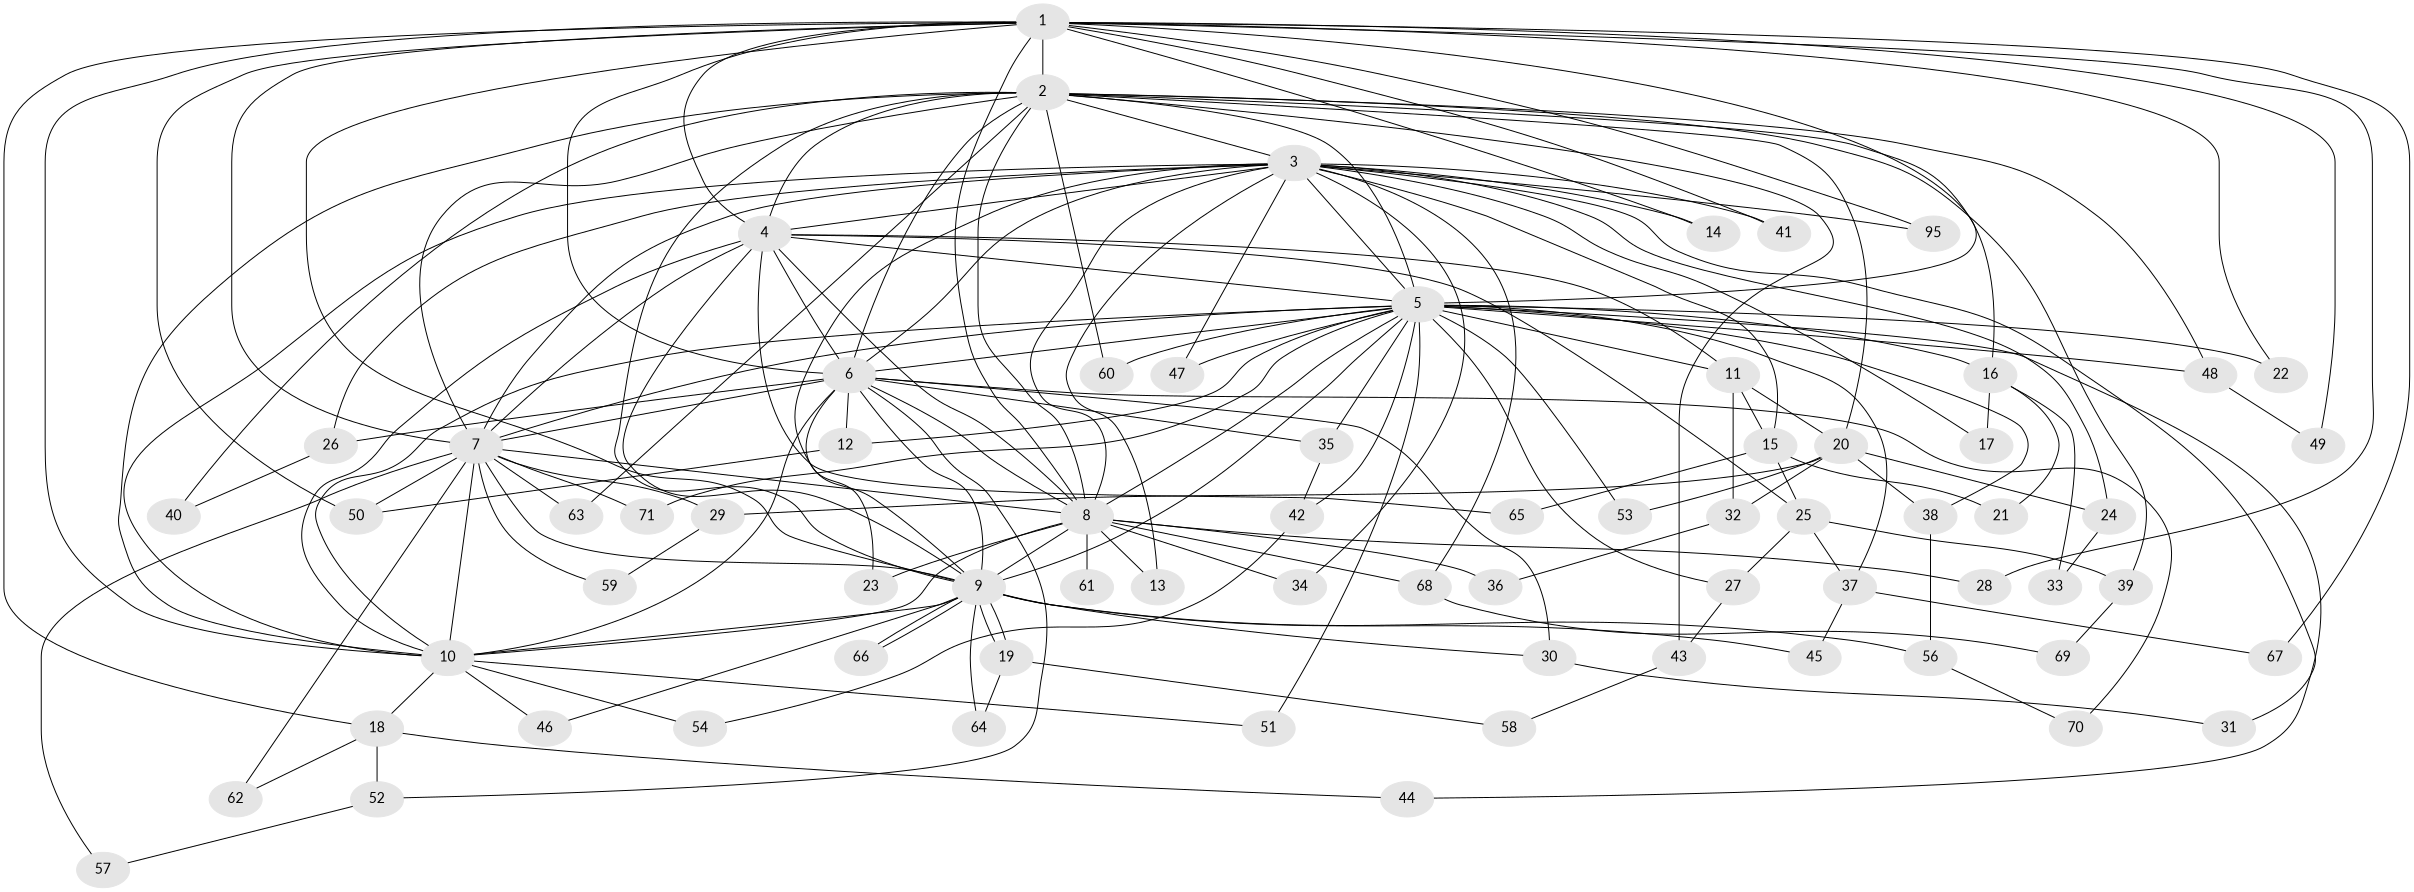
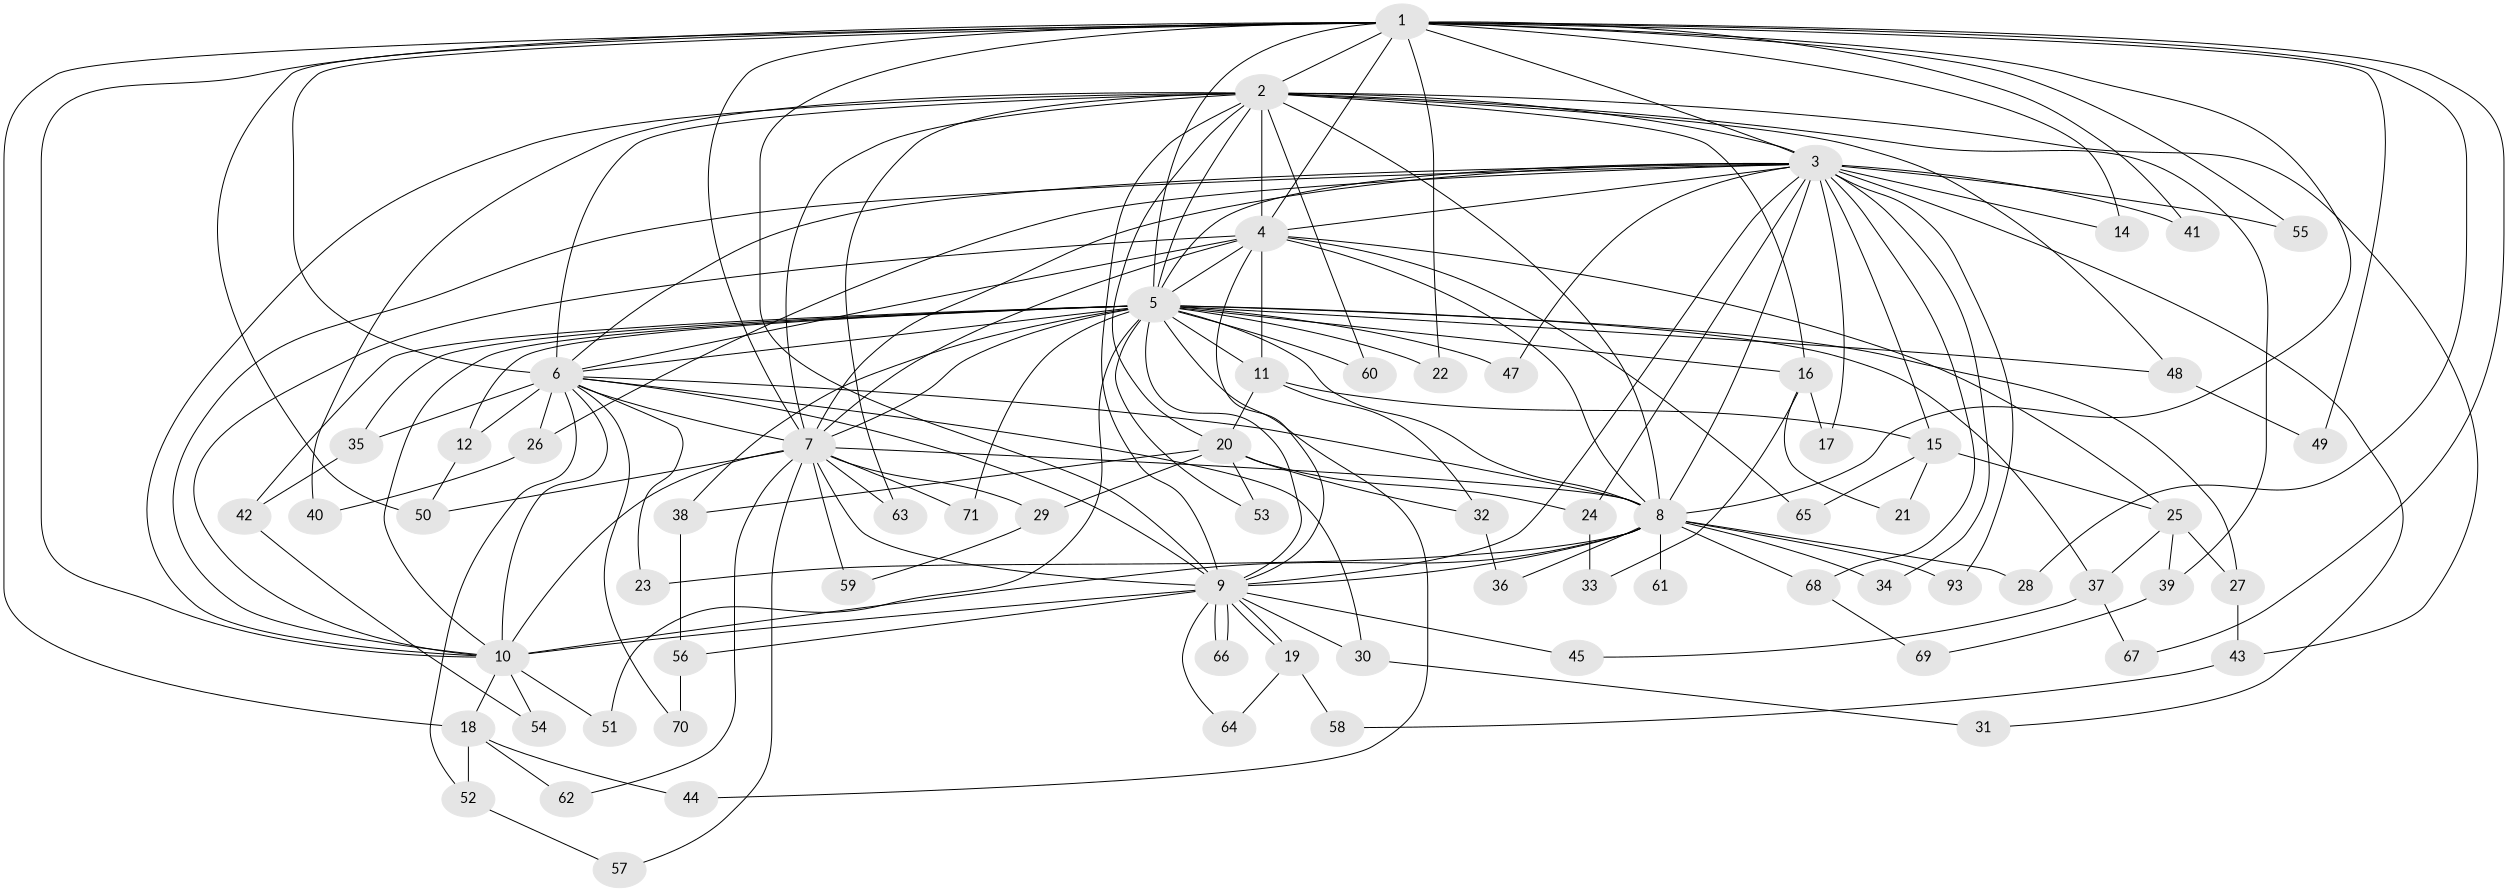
none -> (1611, 88)
(1933, 234) -> (2301, 234)
(1158, 587) -> (1955, 587)
(545, 729) -> none
